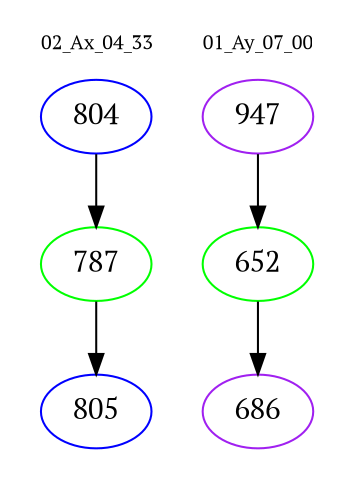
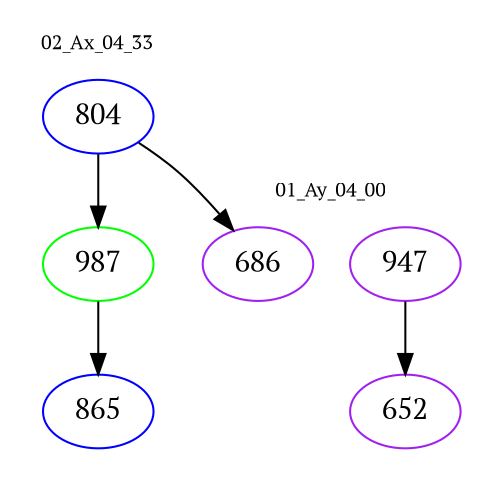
(259, 44) -> (332, 191)
(96, 264) -> (98, 264)
(258, 264) -> (405, 411)
(258, 328) -> (199, 192)
(96, 411) -> (98, 411)
